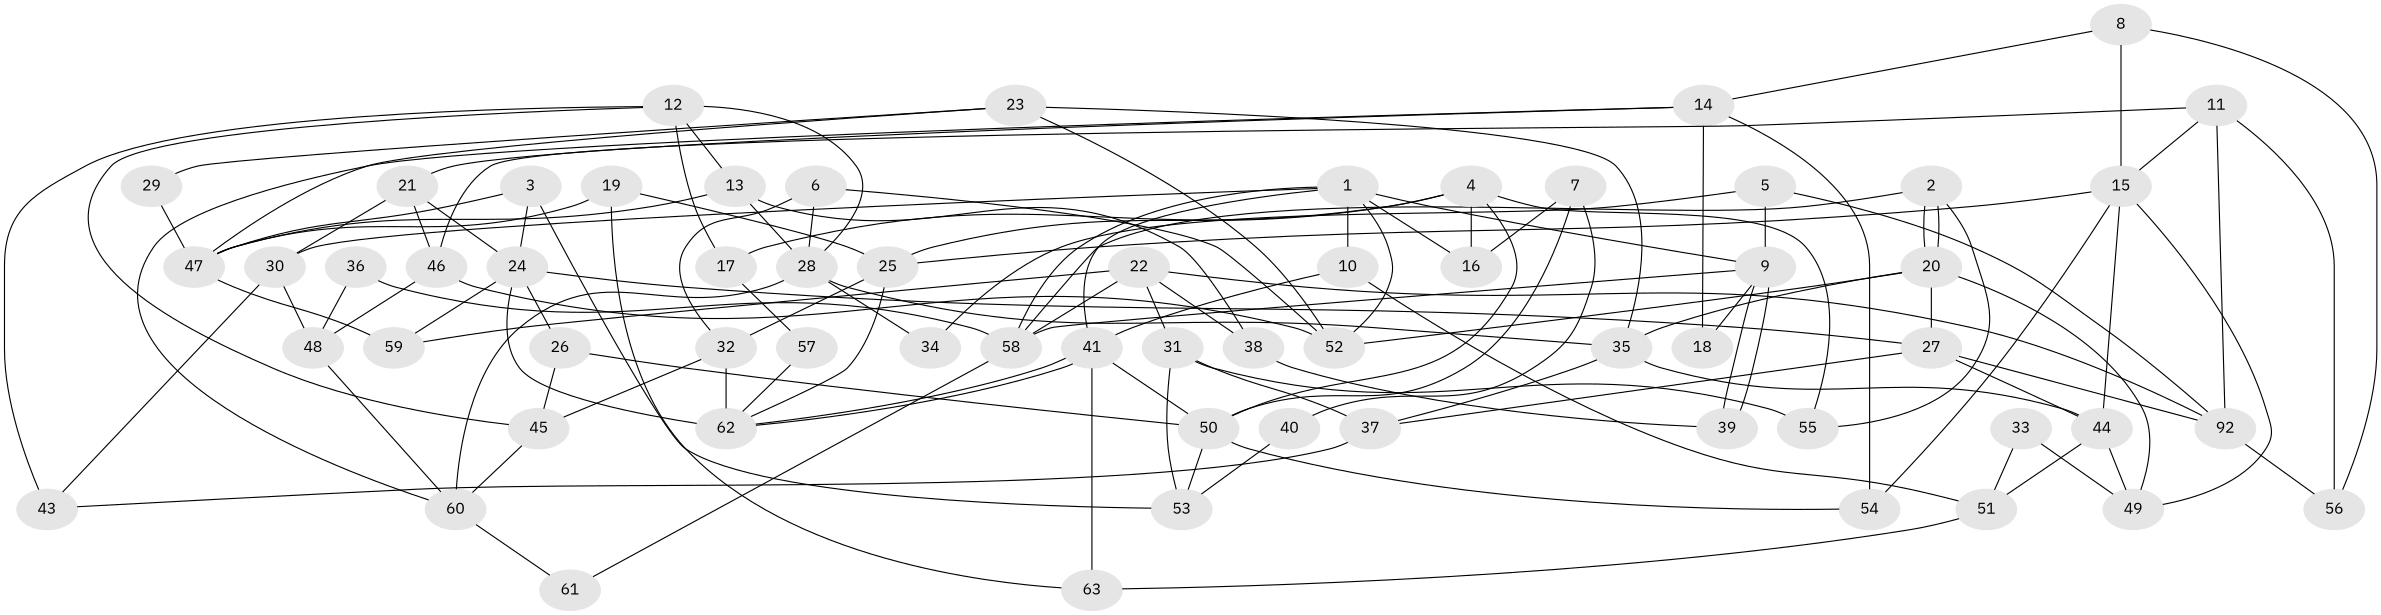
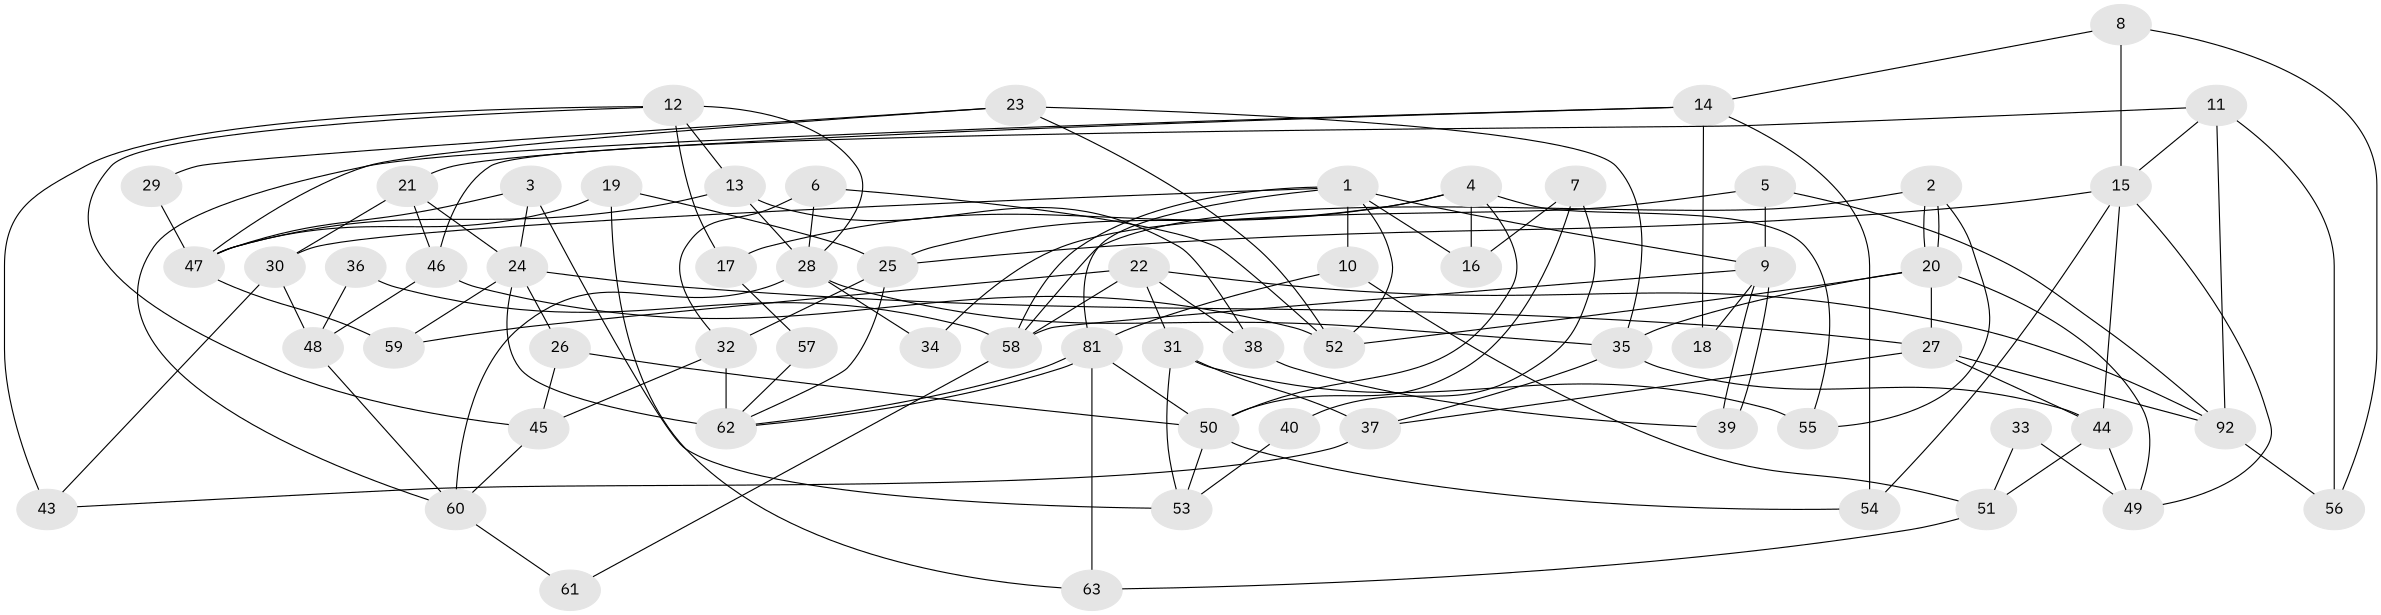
(1092, 348) -> (1092, 348)
